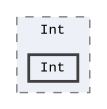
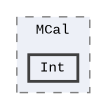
(53, 30) -> (53, 30)
